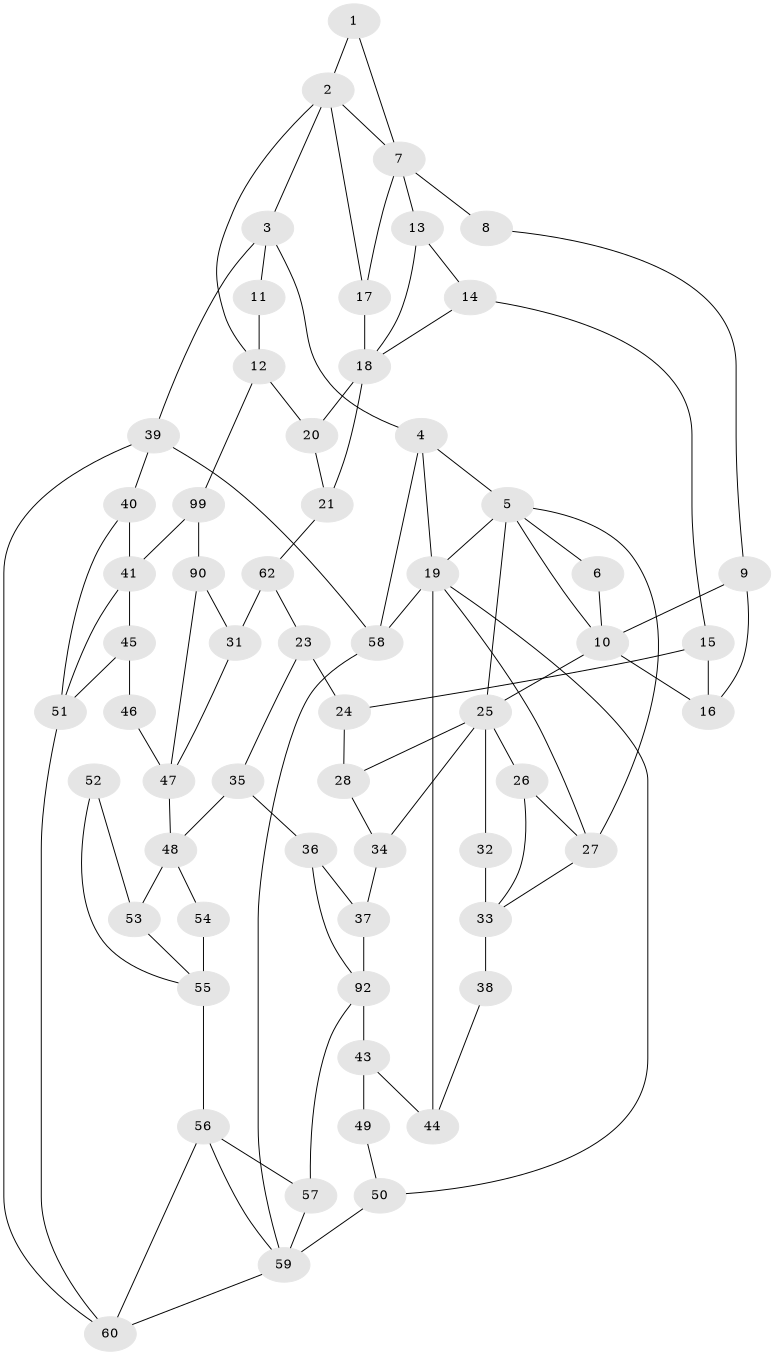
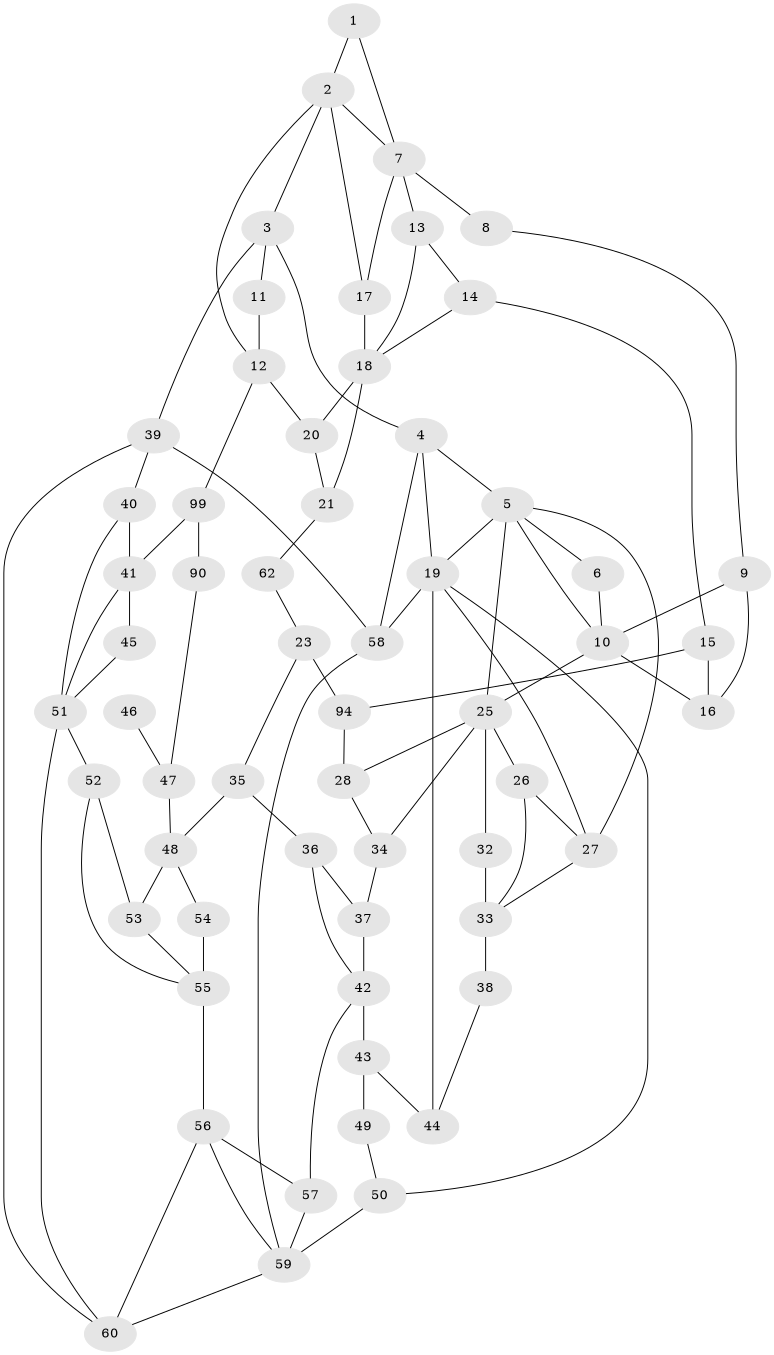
(235, 643) -> none
(130, 678) -> none
(345, 712) -> (345, 712)
none -> (77, 746)
(364, 989) -> (364, 989)
